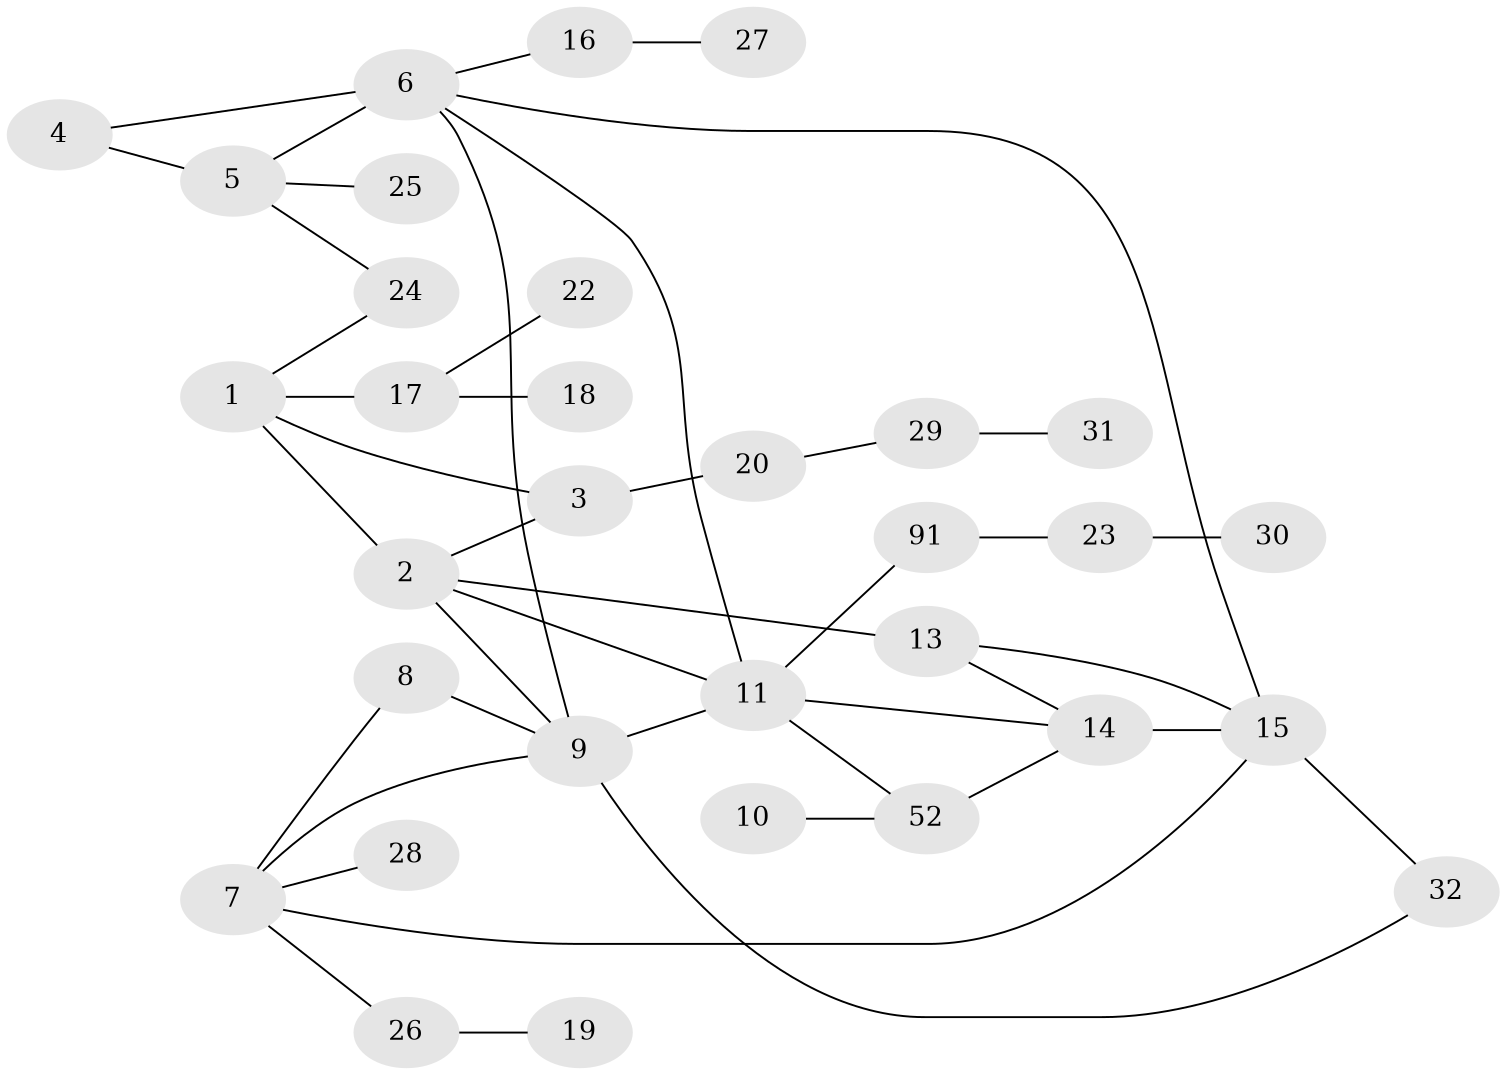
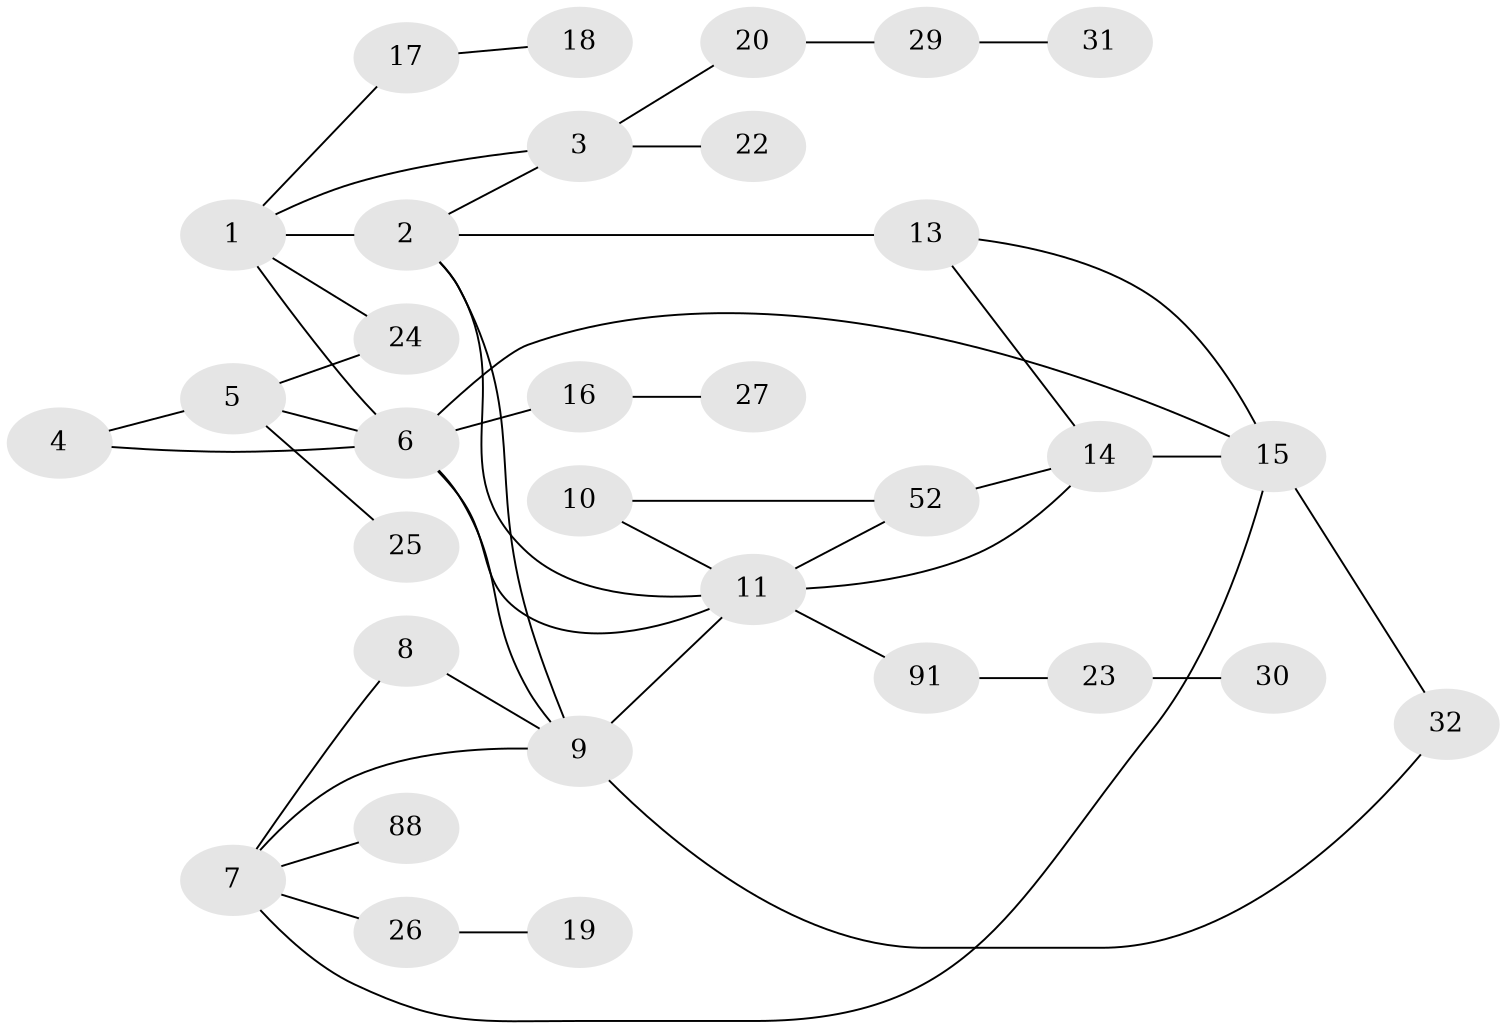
none -> (314, 342)
(493, 345) -> (667, 146)
none -> (667, 545)
(406, 855) -> (406, 828)
